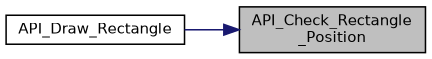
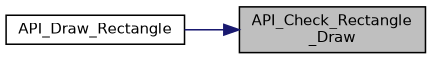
(332, 30) -> (332, 30)
